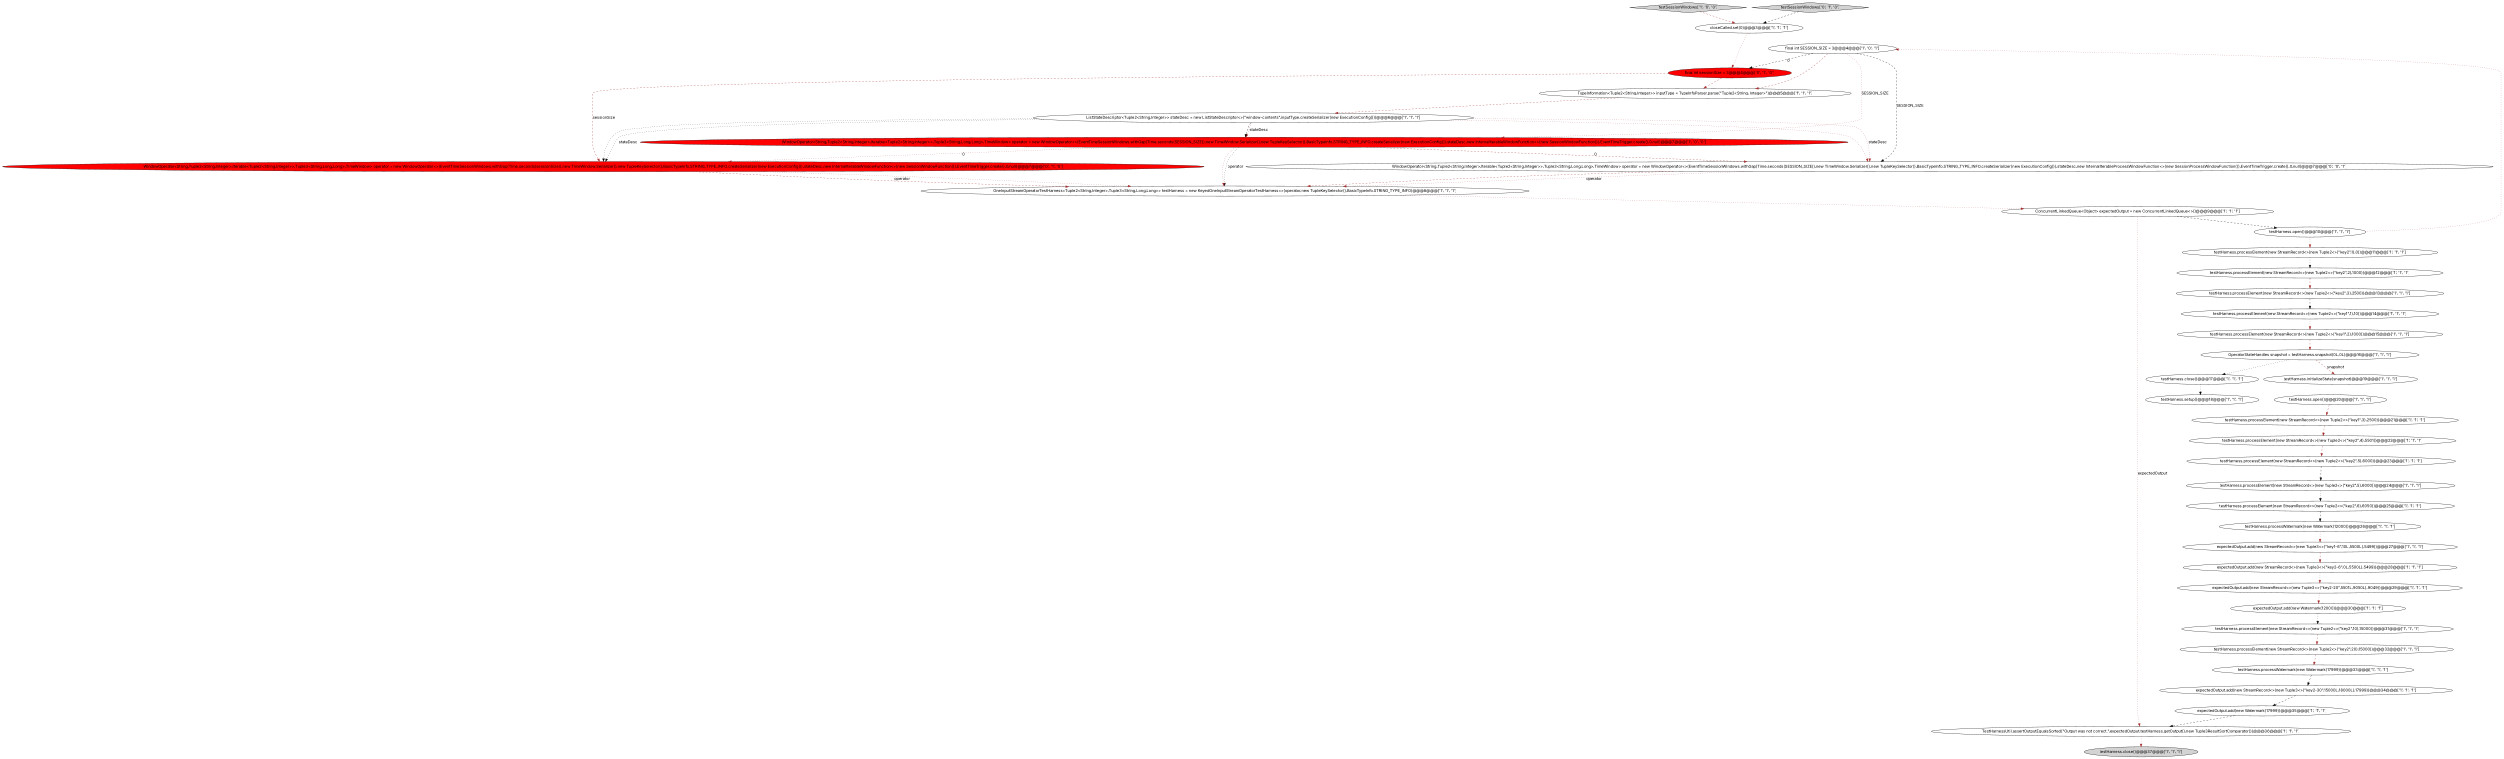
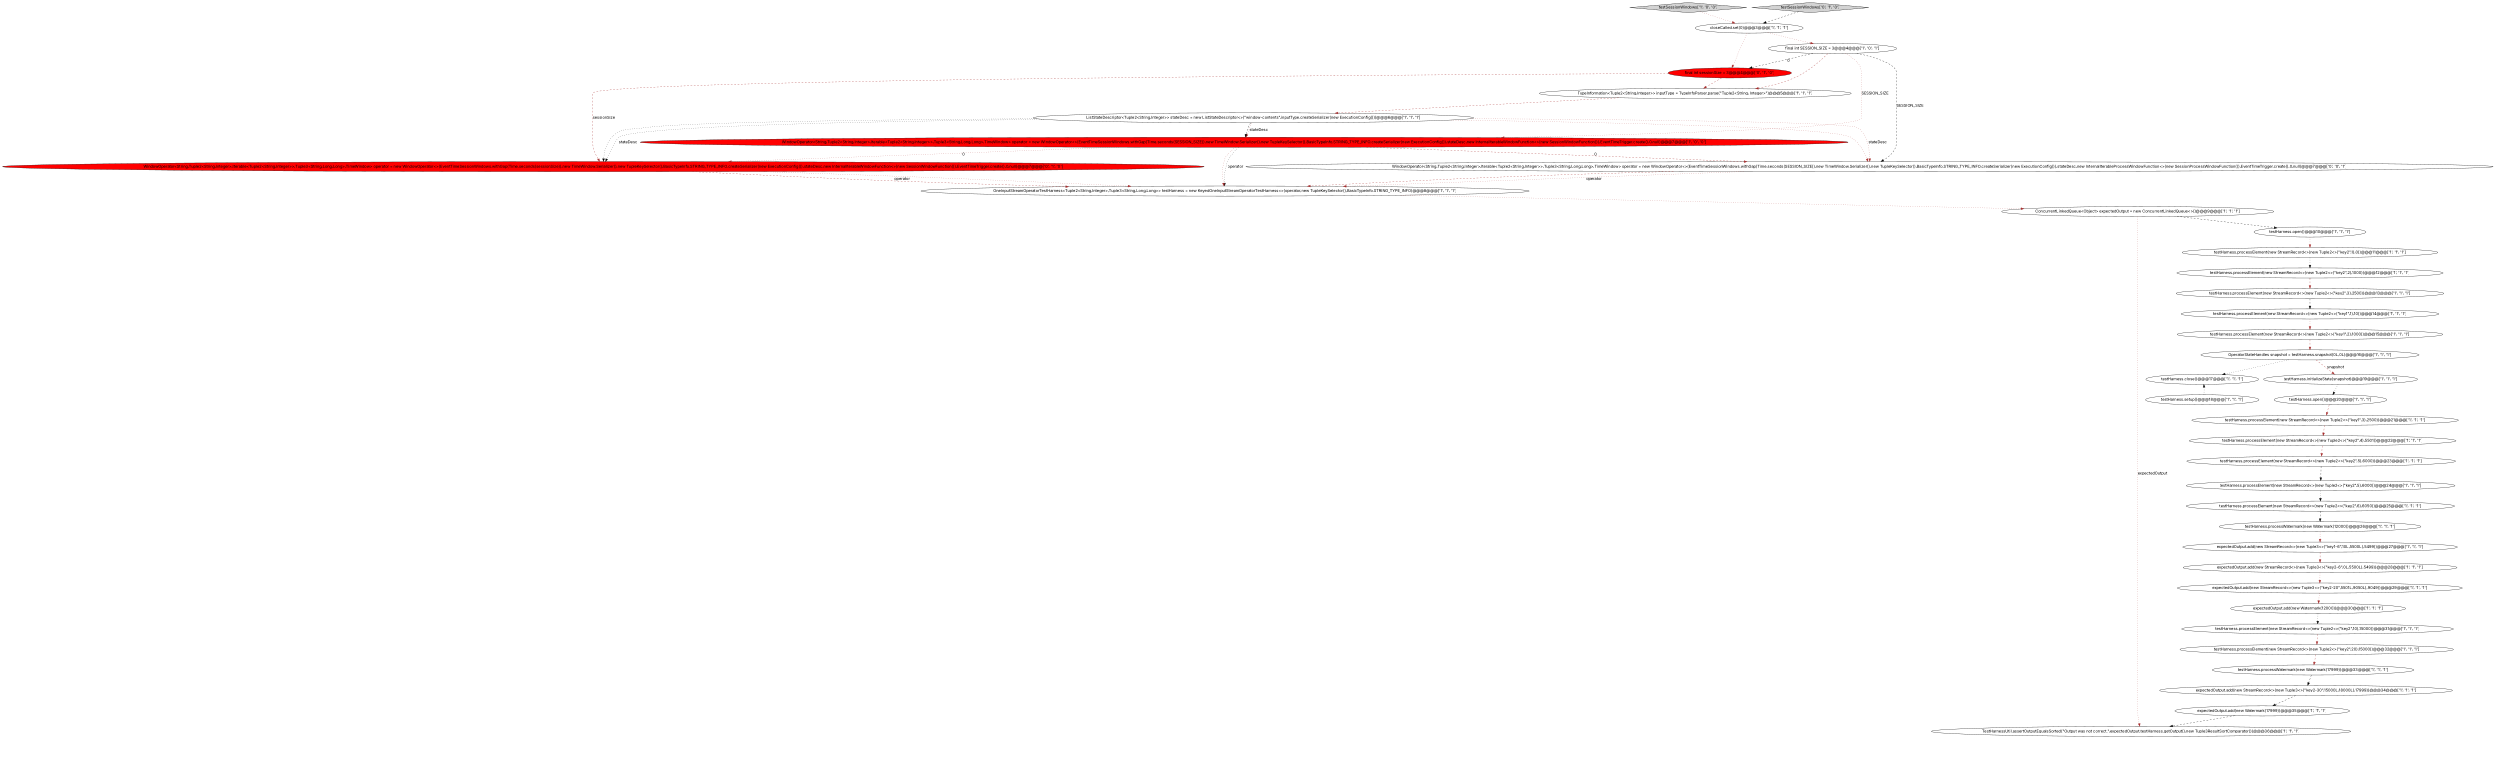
(1716, 17) -> (1716, 17)
(2340, 59) -> (1789, 38)
(2200, 388) -> (2204, 391)
none -> (2336, 388)
(2141, 752) -> none
